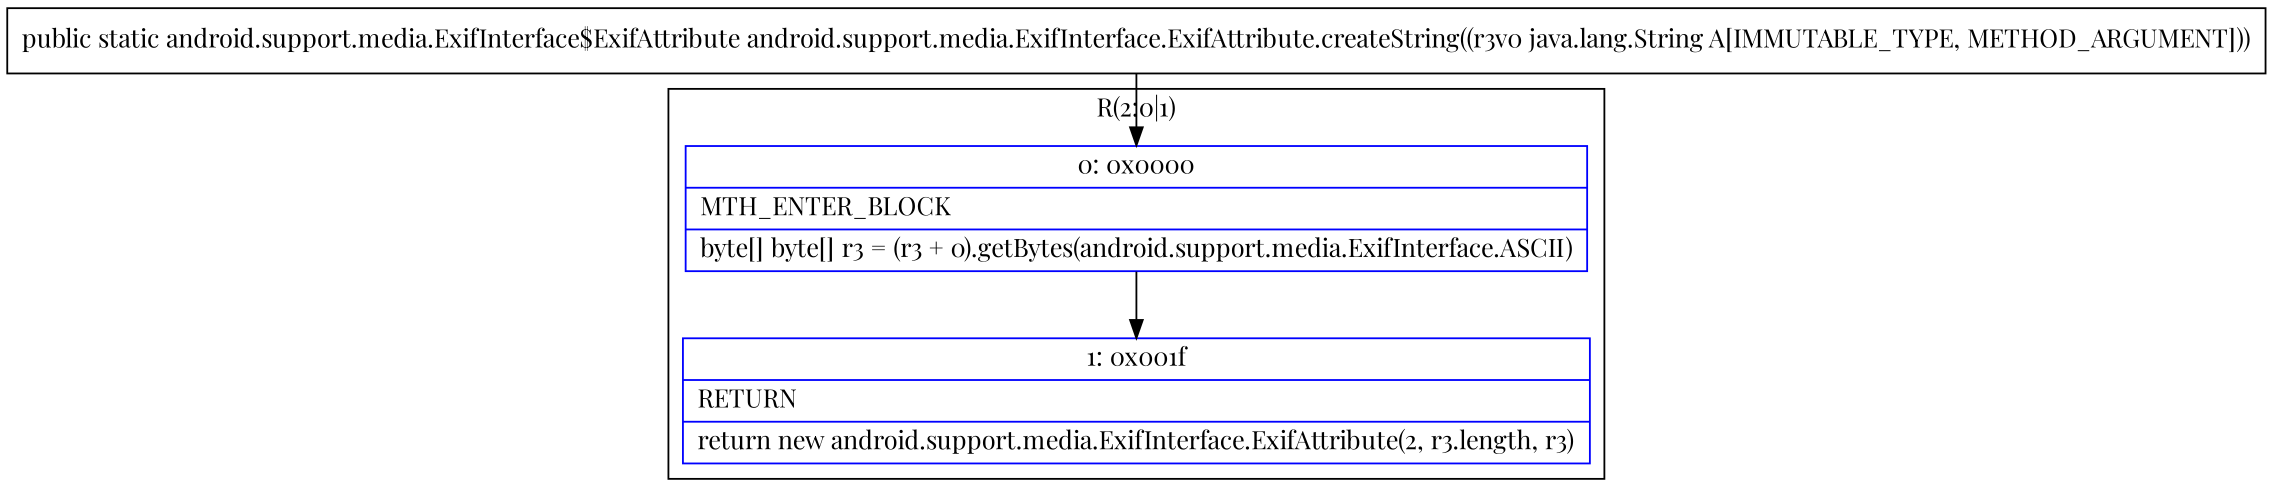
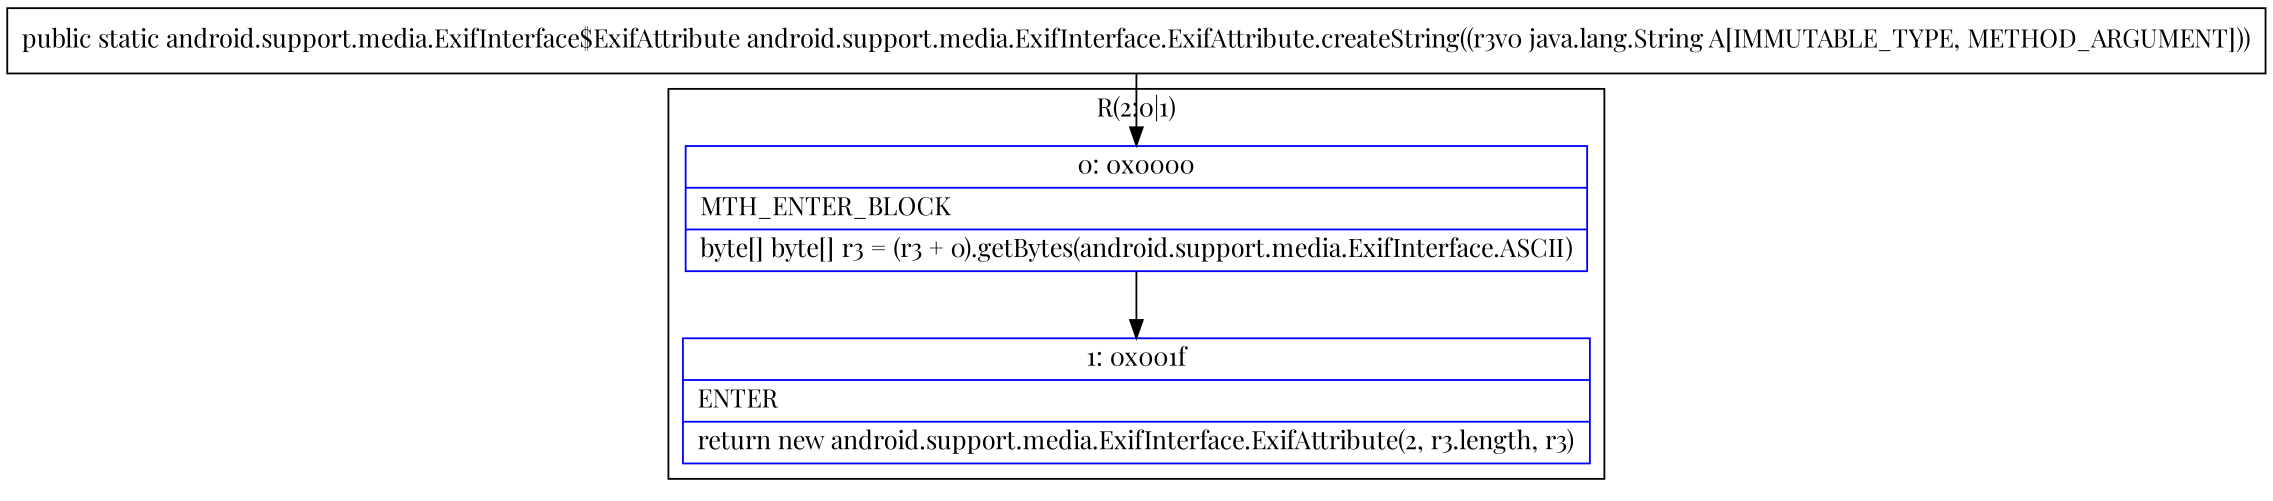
(747, 400) -> (738, 400)
